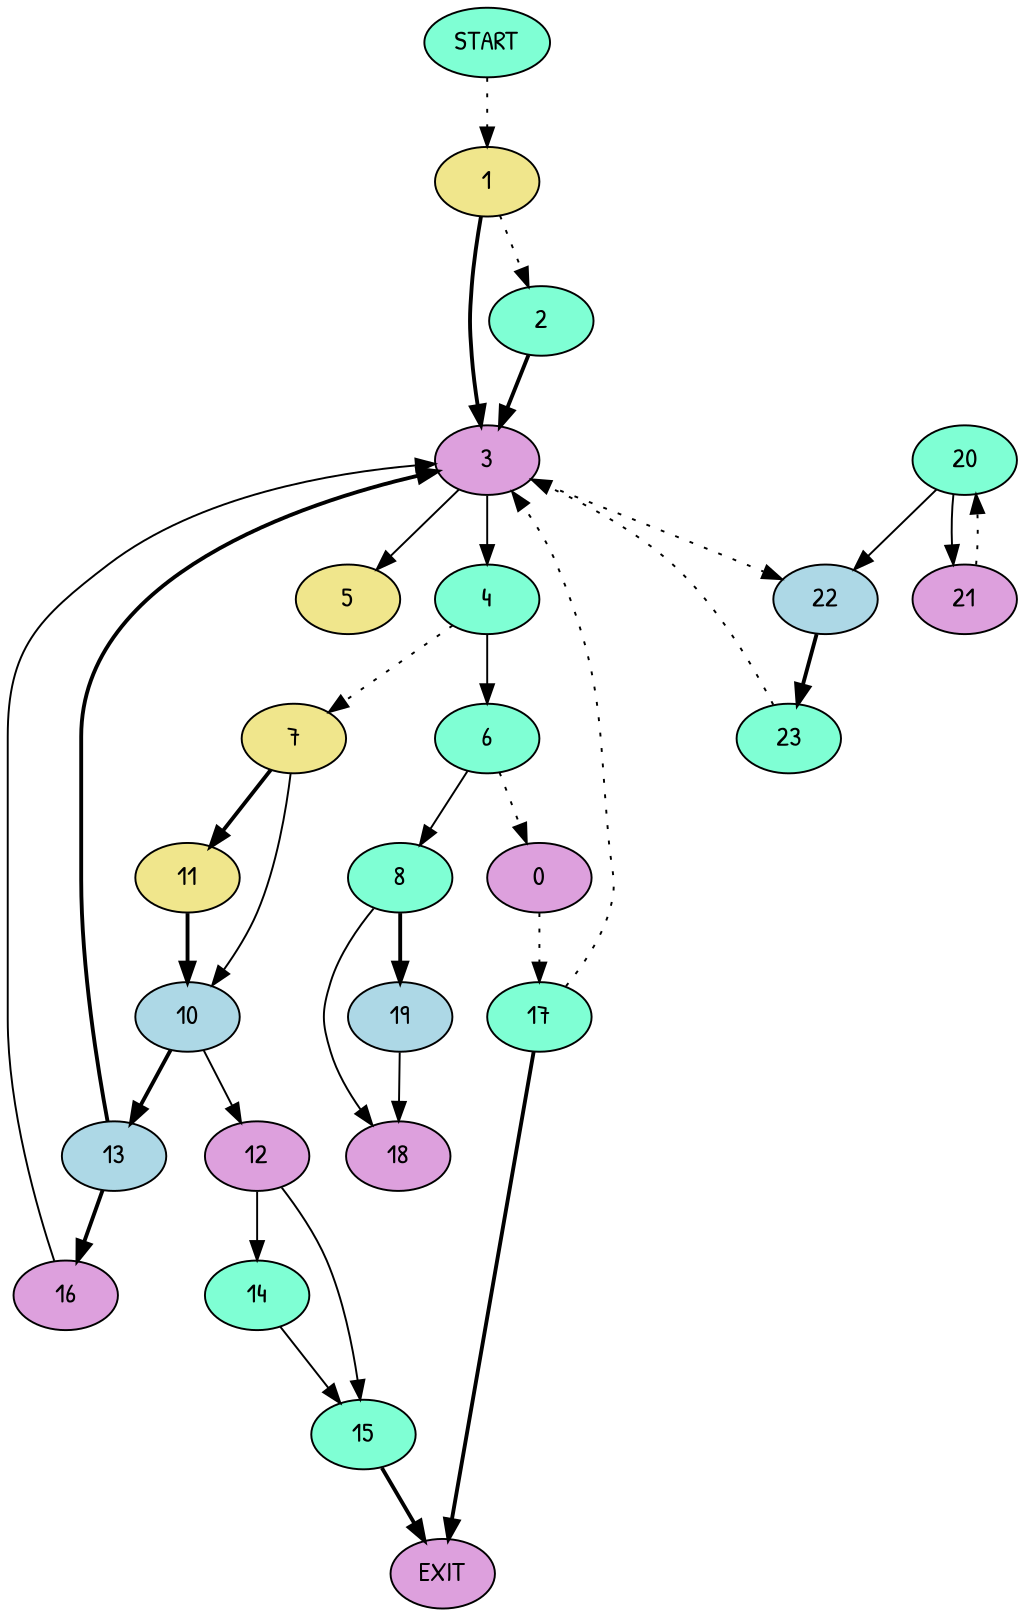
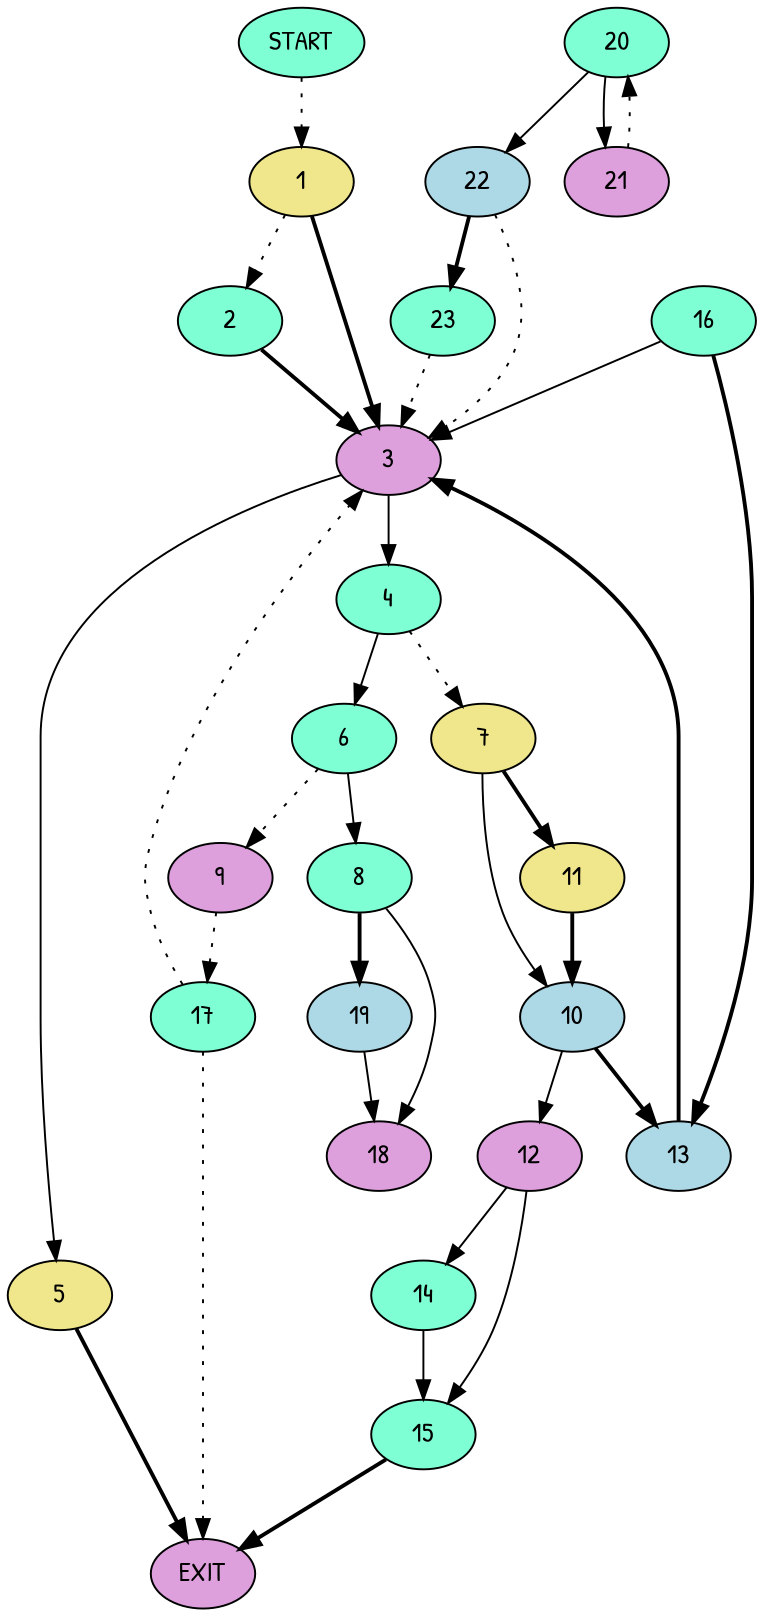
(648, 525) -> (519, 333)
(539, 878) -> (220, 878)
(93, 1216) -> (752, 731)
(493, 1286) -> (203, 1285)
(66, 1295) -> (704, 321)
none -> (127, 1425)
